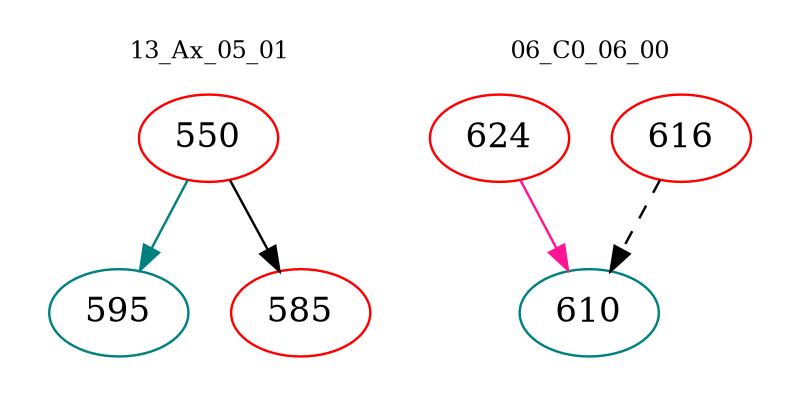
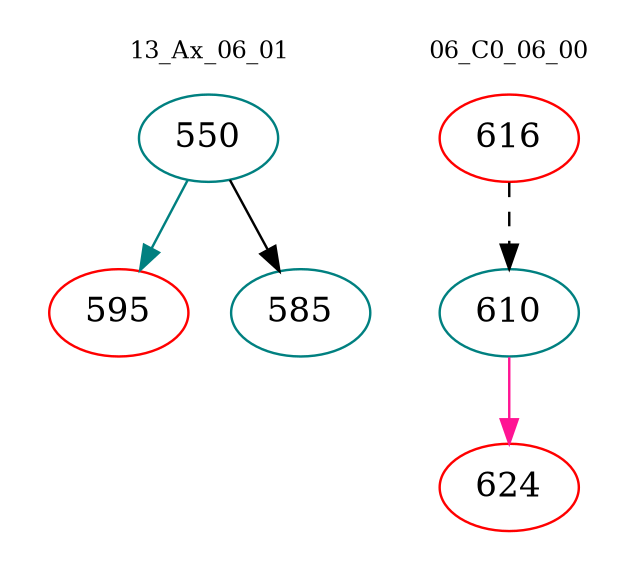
(210, 52) -> (210, 52)
(209, 138) -> (209, 138)
(538, 214) -> (509, 388)
(119, 313) -> (119, 313)
(301, 313) -> (301, 313)
